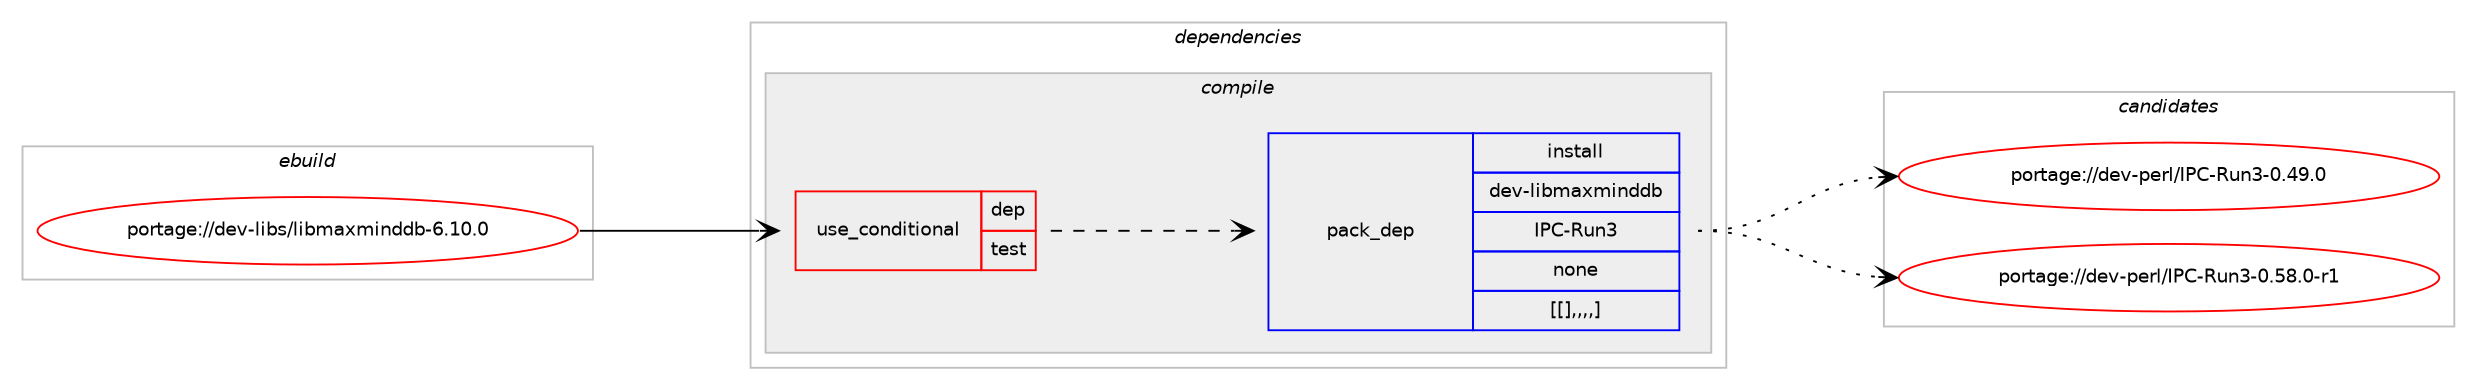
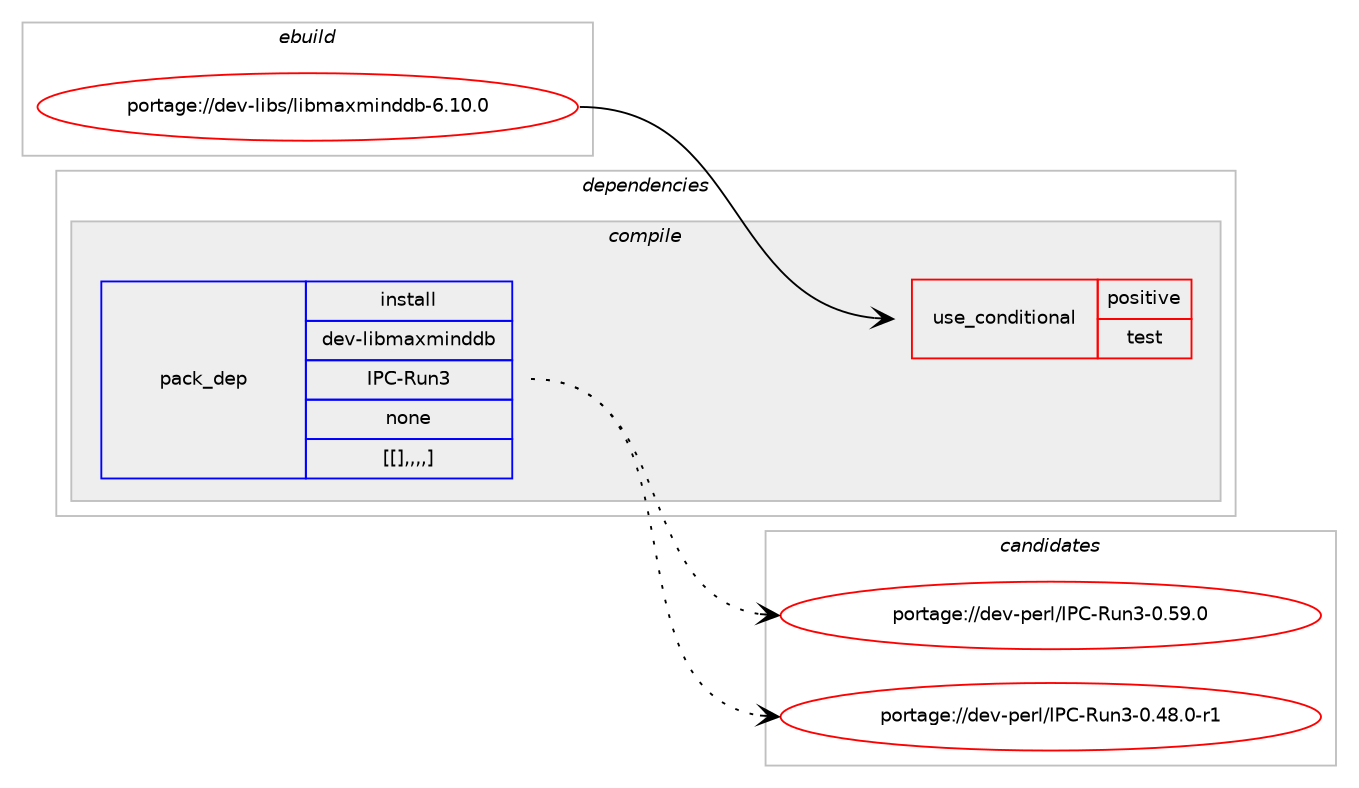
(2169, 176) -> (1051, 615)
(1009, 210) -> (1145, 298)
(1143, 231) -> none
(2169, 278) -> (1051, 717)
